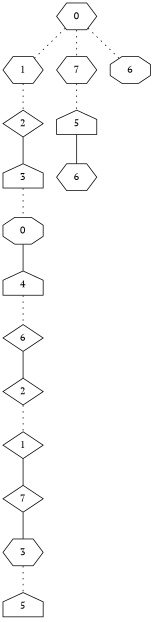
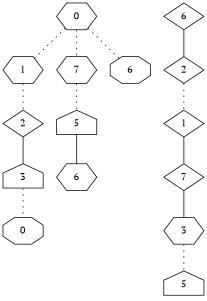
(23, 284) -> none
